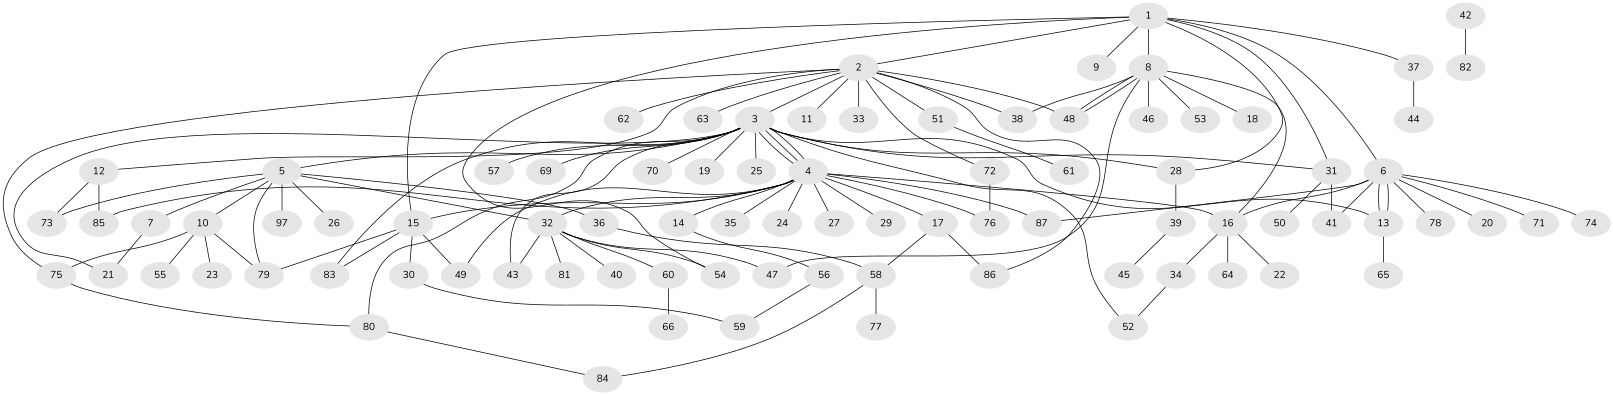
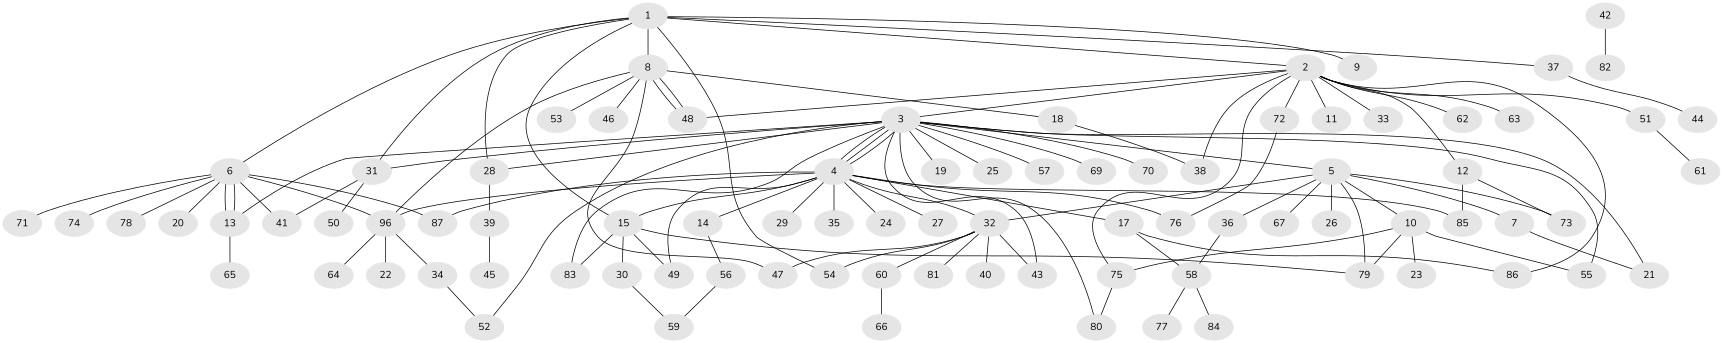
(1083, 94) -> (1131, 143)
none -> (1292, 140)
(282, 223) -> (1279, 223)
(1228, 223) -> (386, 223)
(486, 353) -> none
